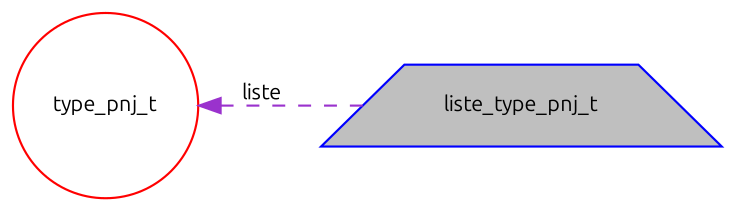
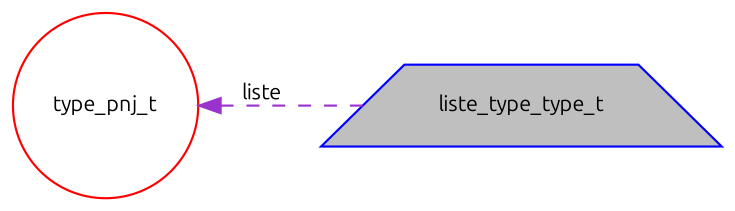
(521, 106) -> (521, 106)
